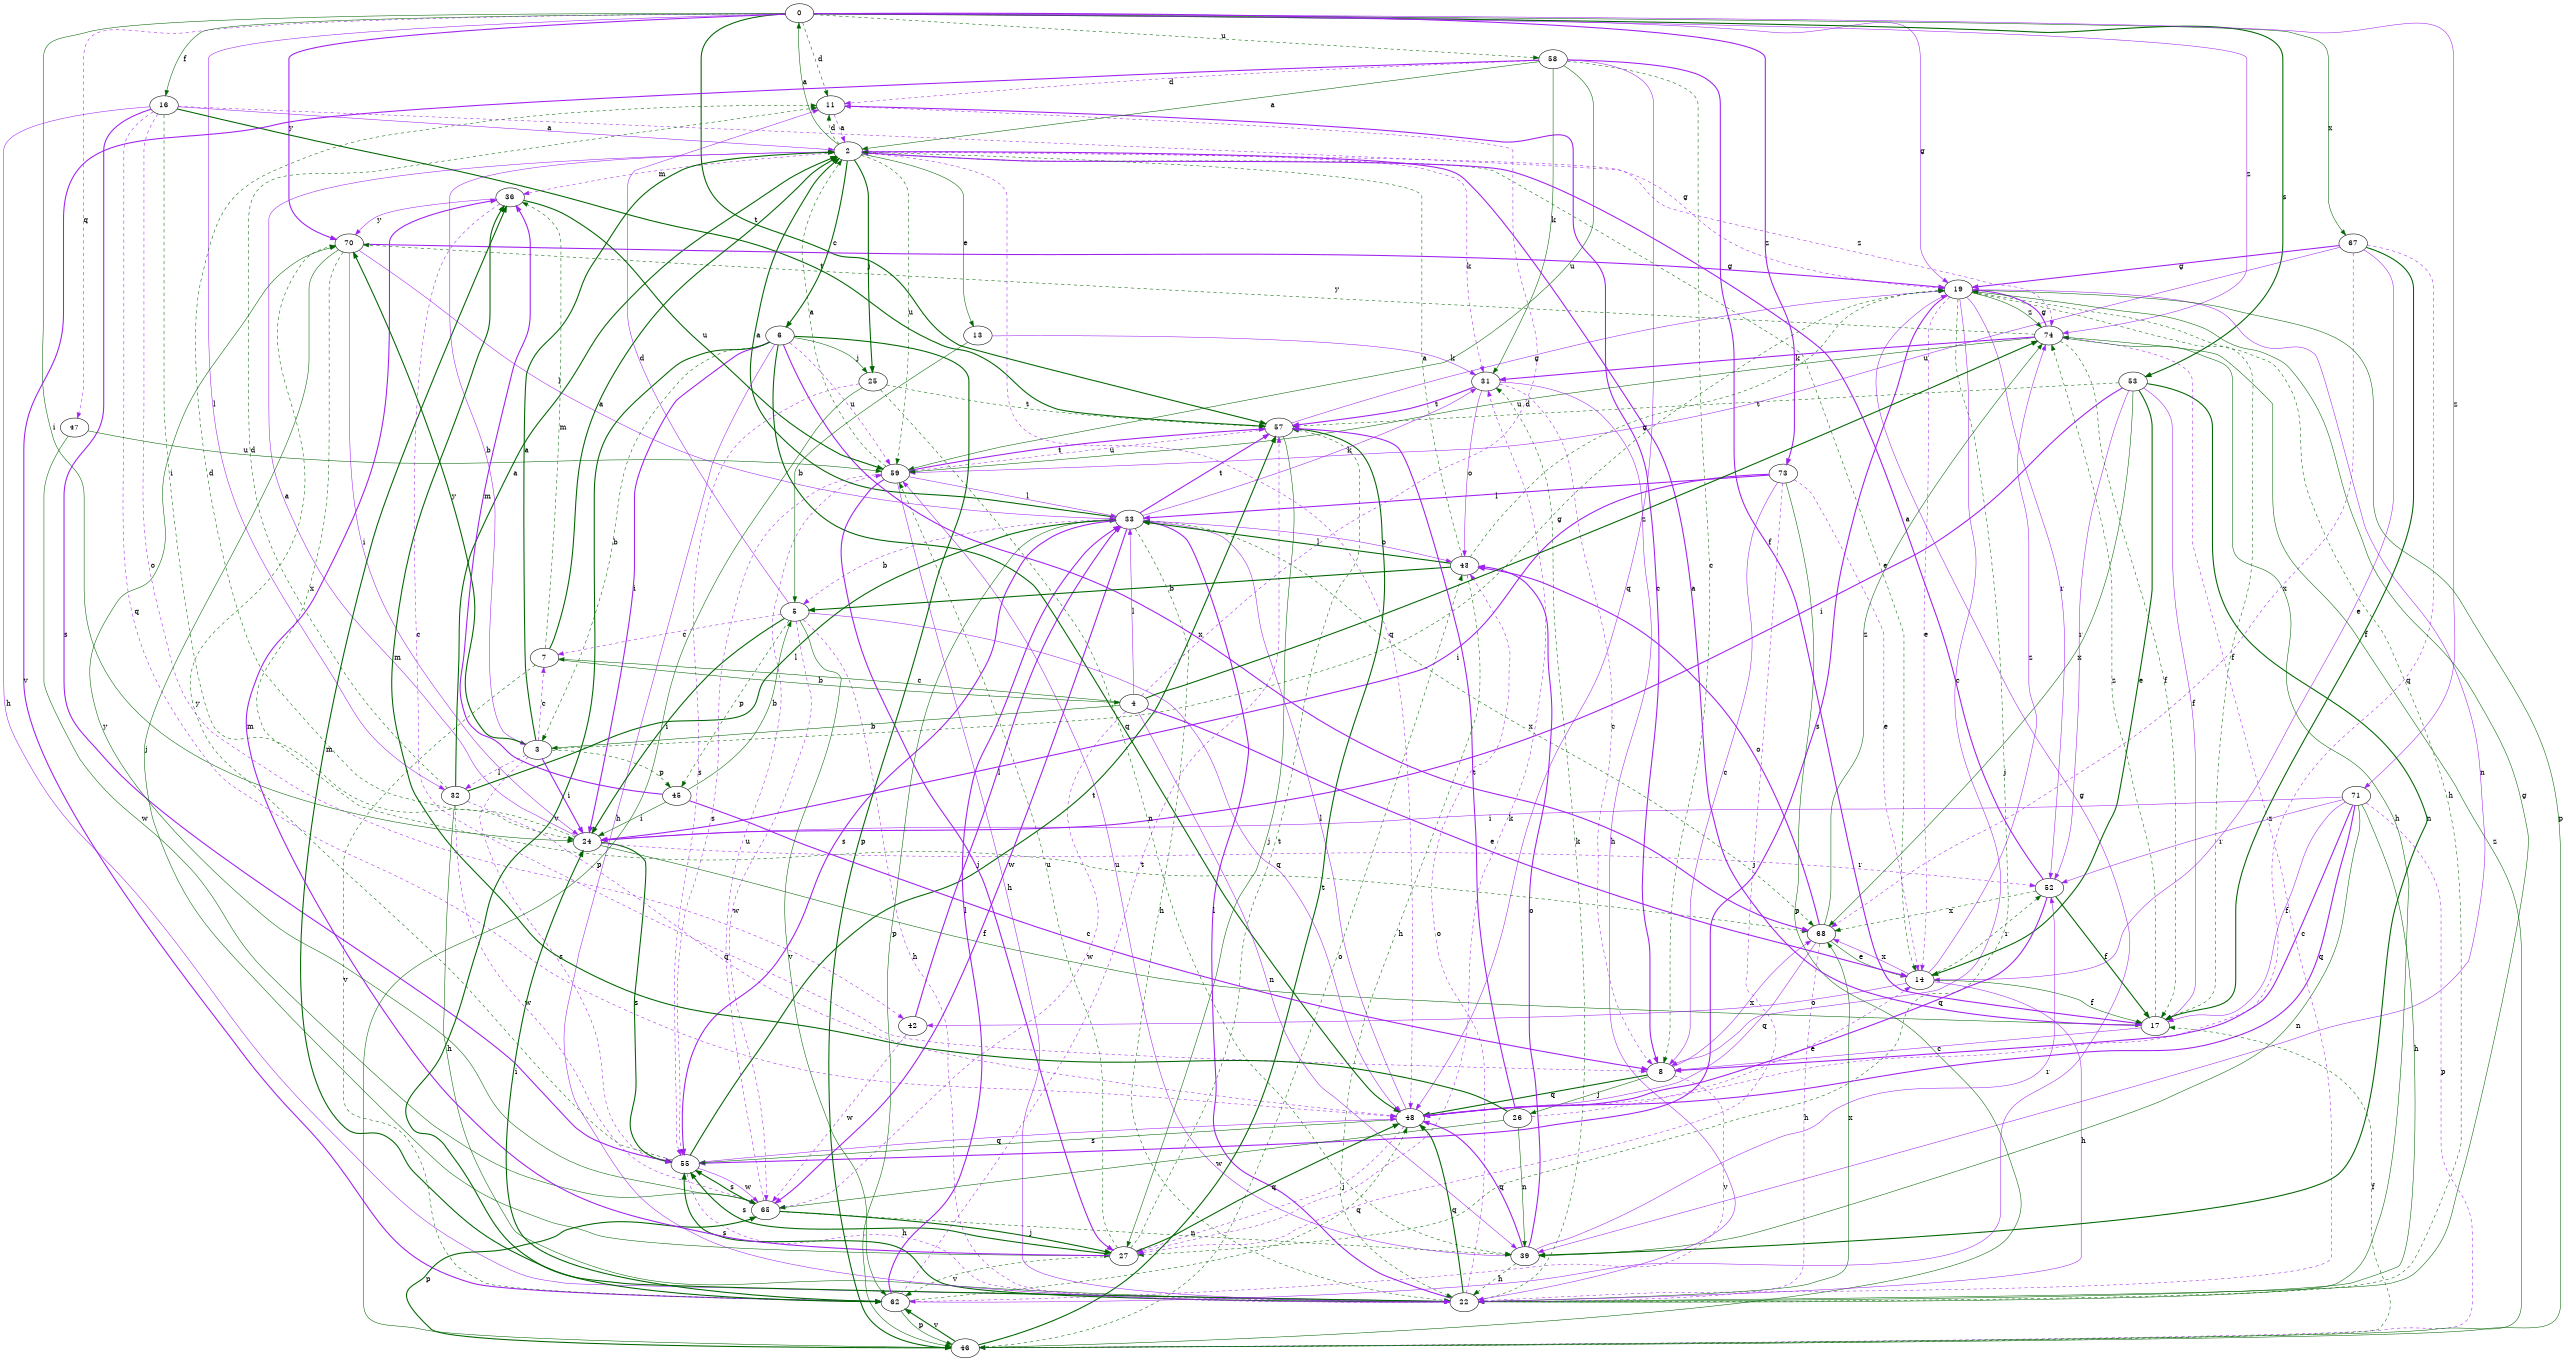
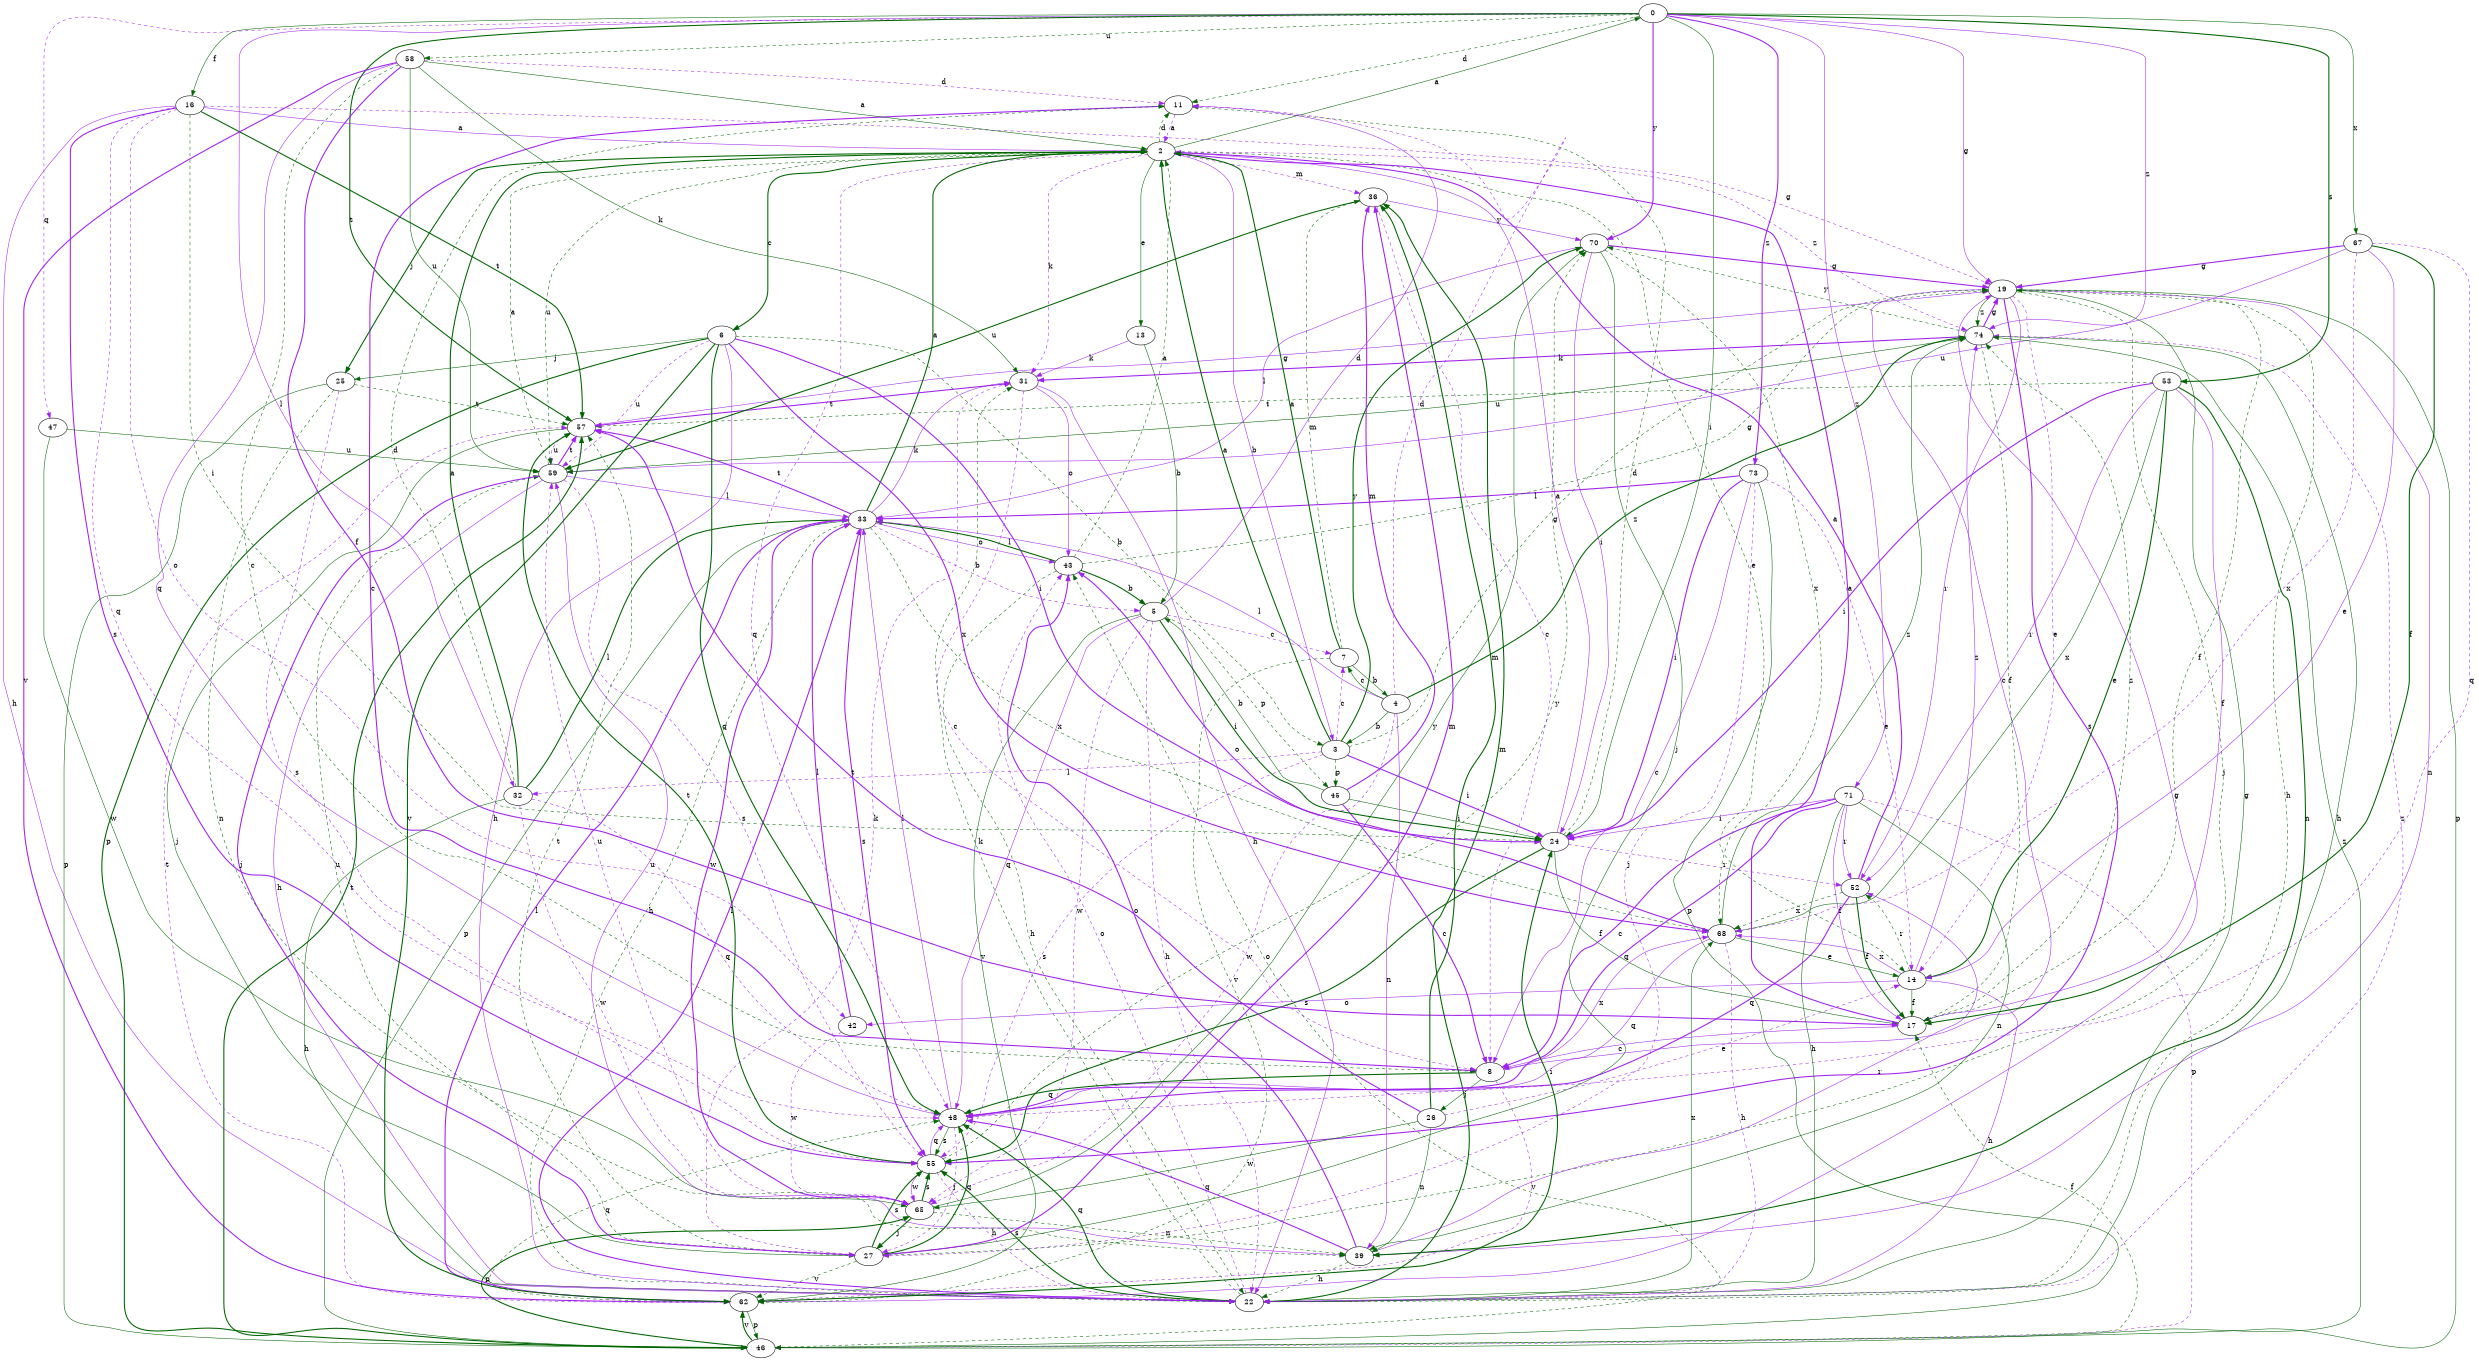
(1536, 868) -> none
